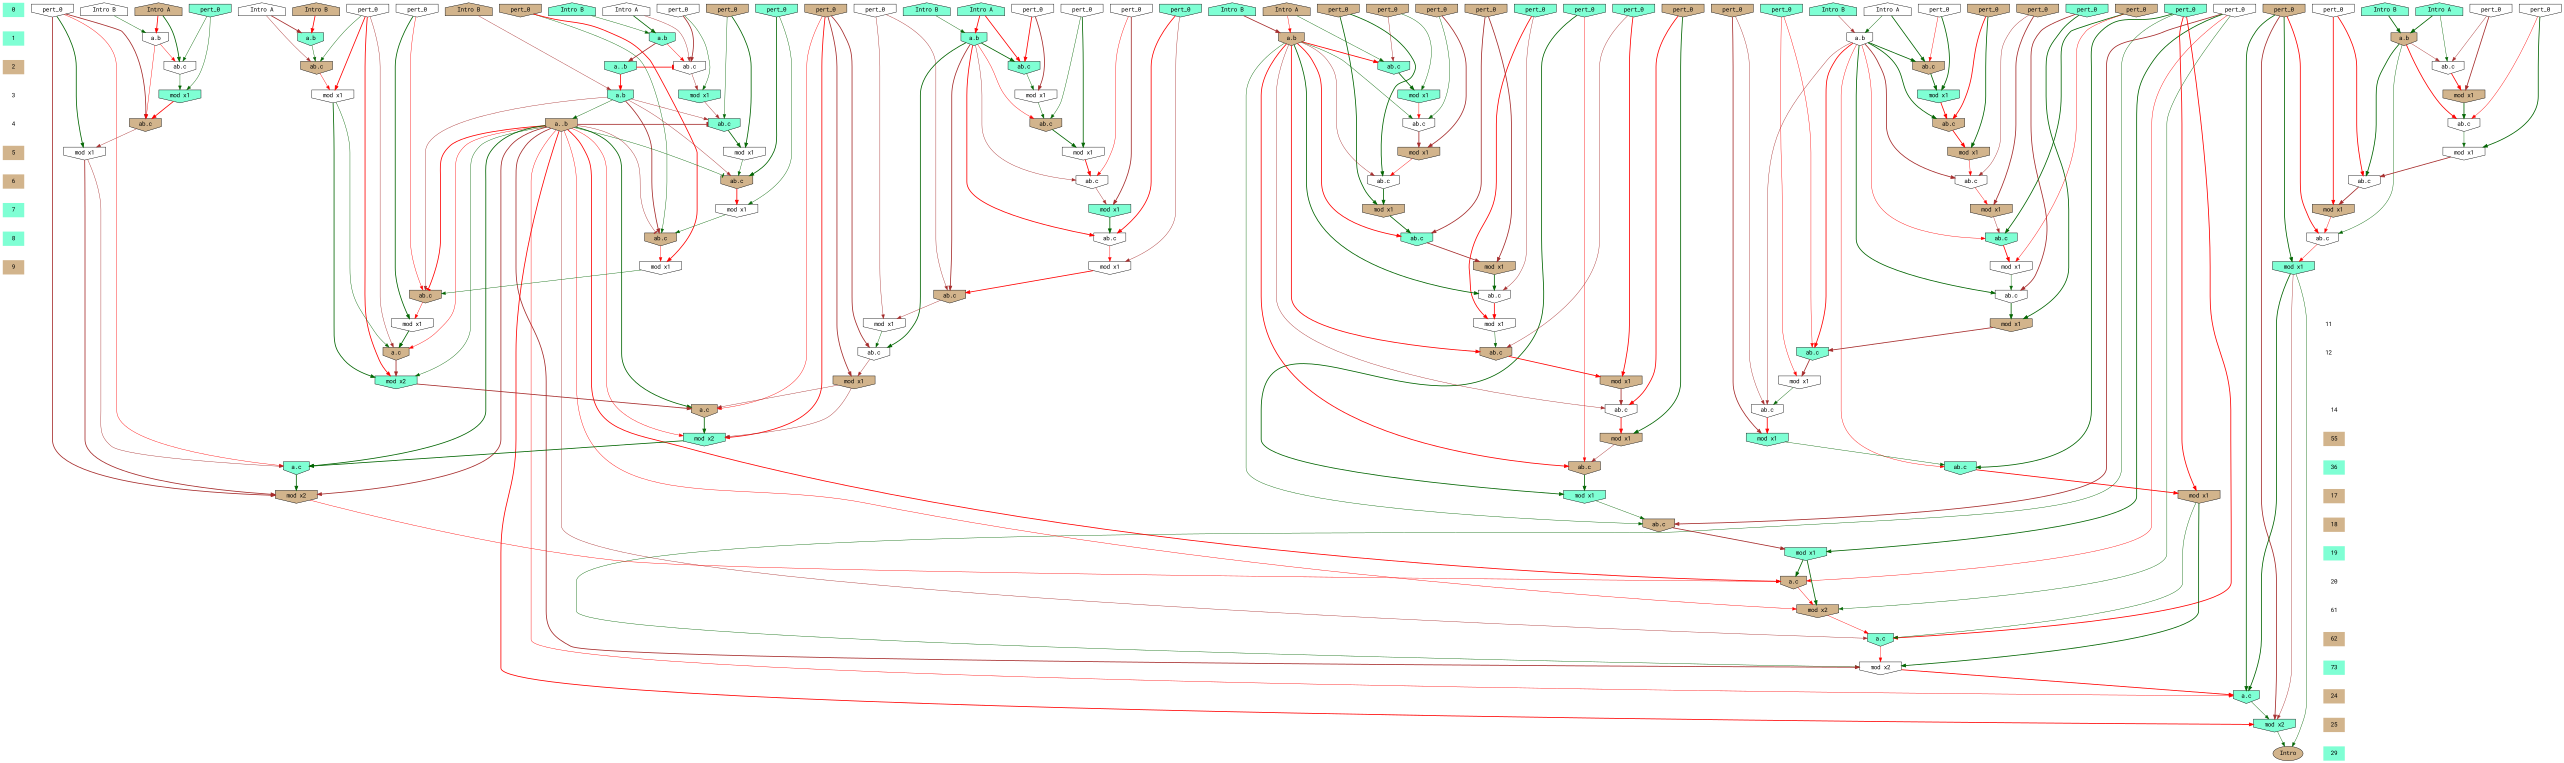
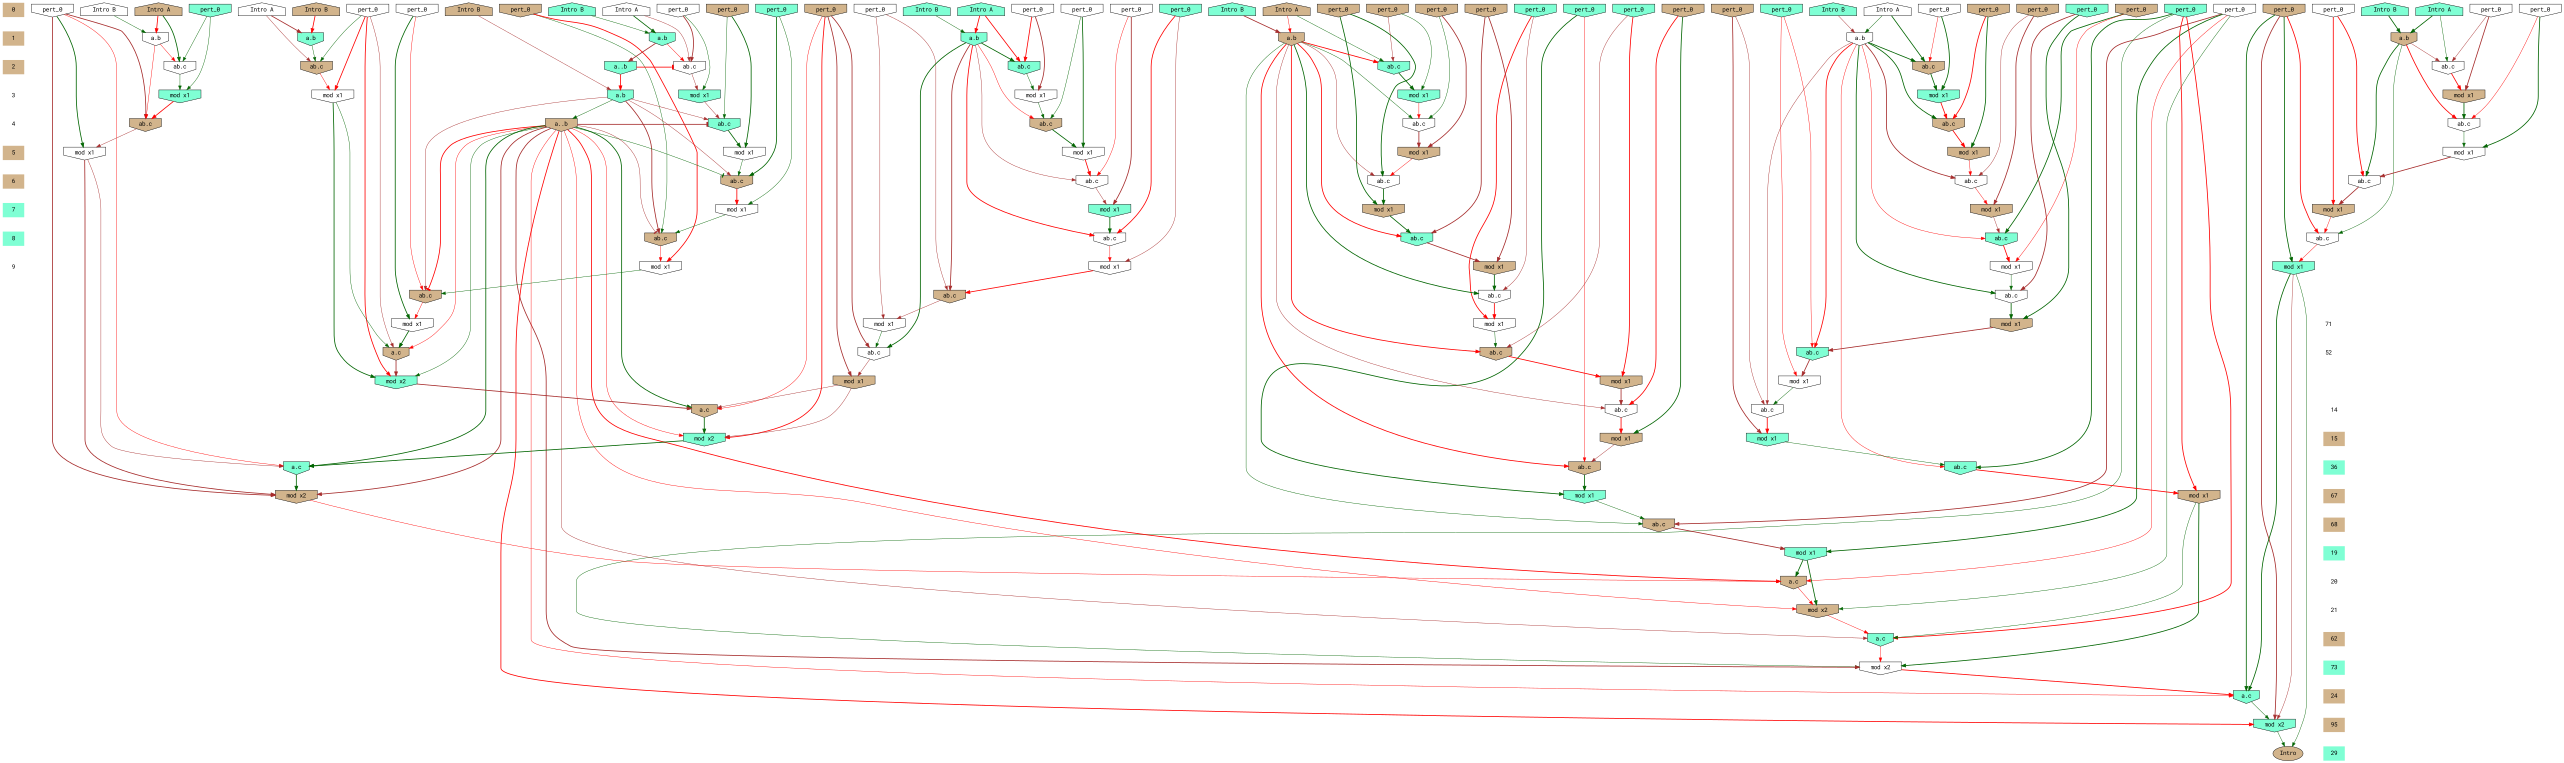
(14, 10) -> (14, 10)
(14, 39) -> (14, 39)
(14, 267) -> (14, 267)
(2329, 325) -> (2329, 325)
(2329, 353) -> (2329, 353)
(2334, 439) -> (2334, 439)
(2334, 496) -> (2334, 496)
(2334, 525) -> (2334, 525)
(2334, 611) -> (2334, 611)
(2334, 725) -> (2334, 725)
